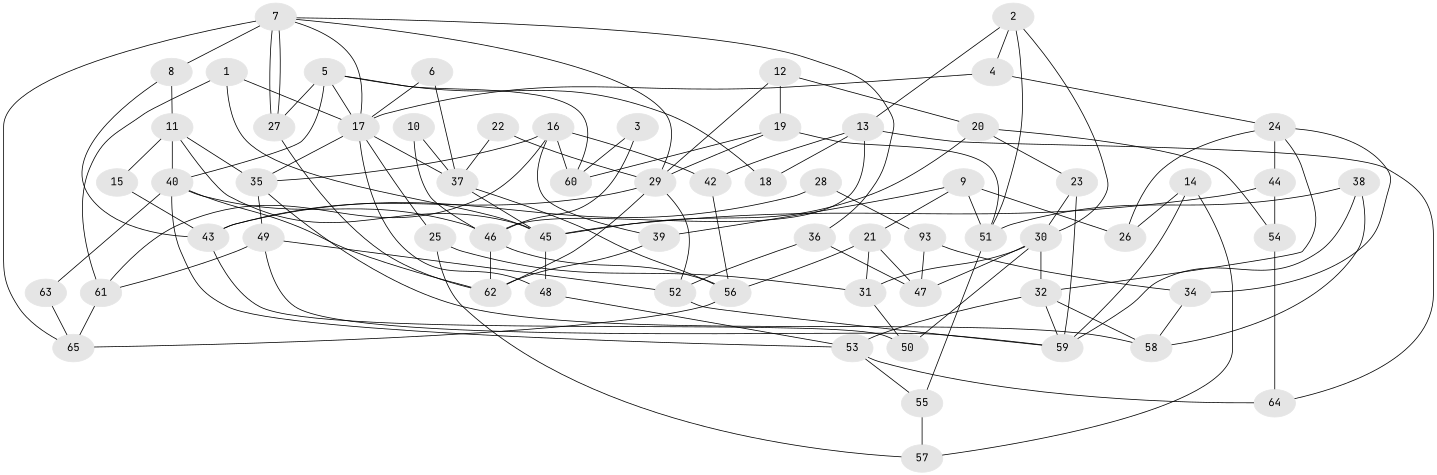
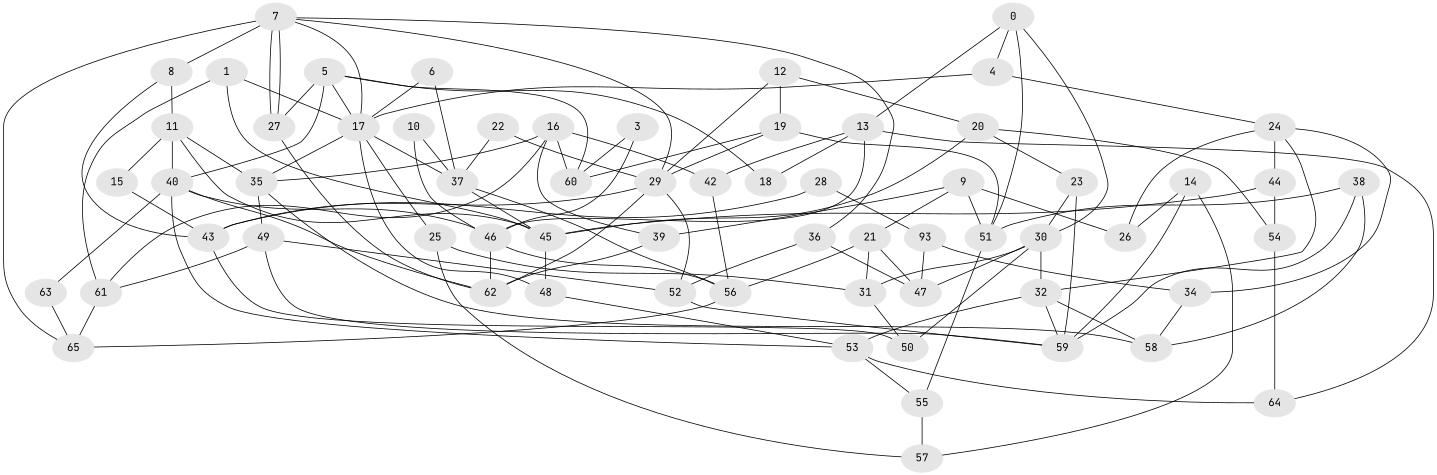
(1013, 17) -> (1013, 17)
